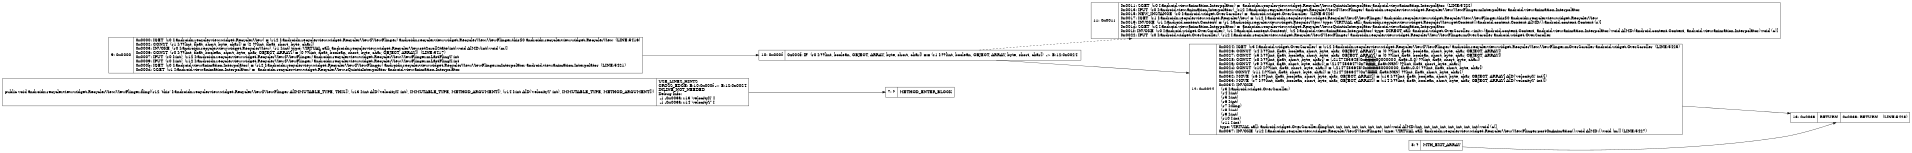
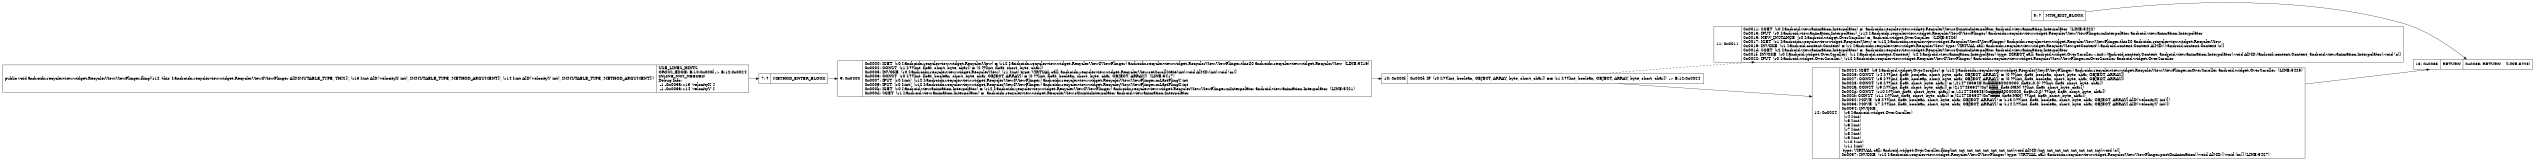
none -> (831, 79)
(1230, 106) -> (1851, 130)
(1442, 145) -> (2064, 16)
